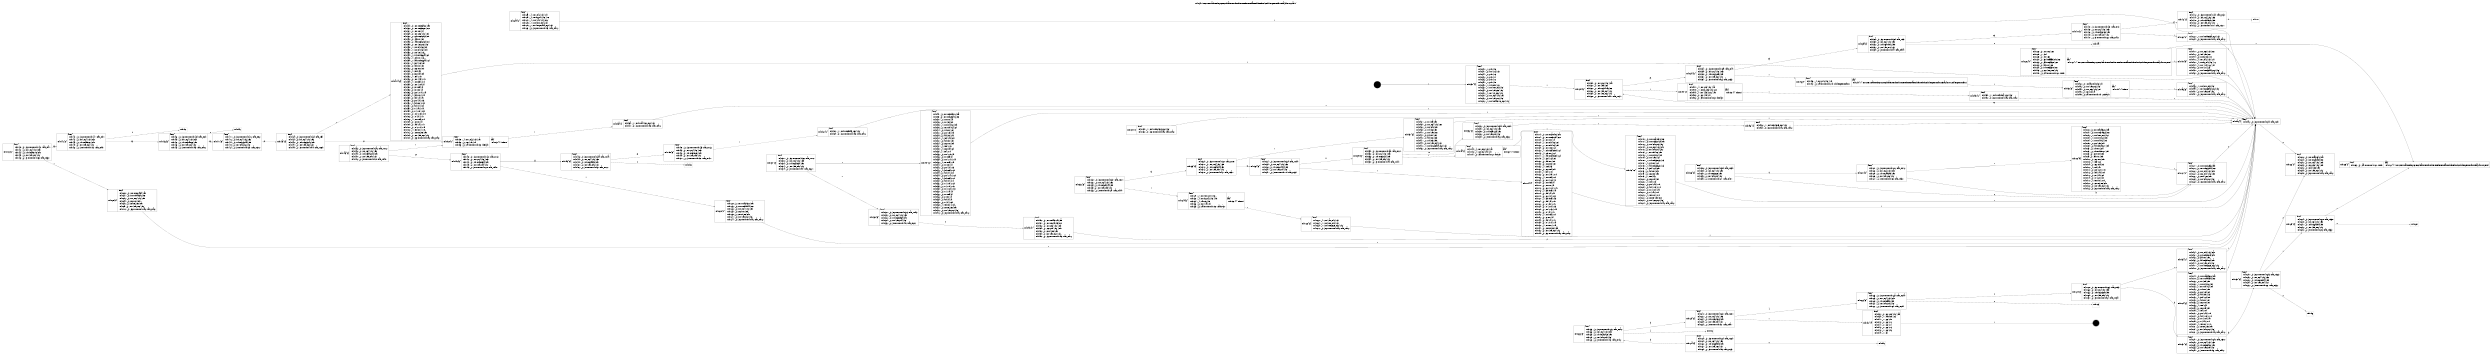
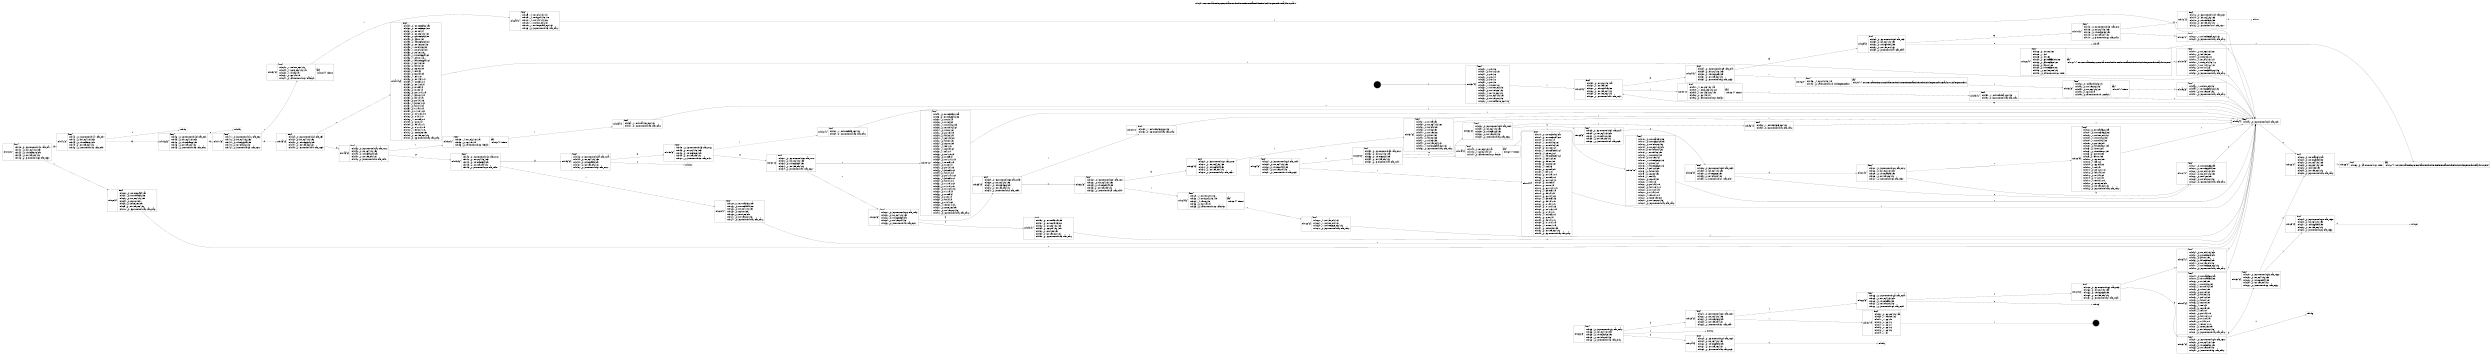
none -> (300, 72)
none -> (1599, 136)
(383, 142) -> (331, 148)
none -> (739, 158)
(2148, 166) -> (2181, 139)
(1242, 167) -> none
none -> (997, 185)
(2366, 192) -> (2337, 165)
(2287, 299) -> (2266, 326)
(1655, 343) -> (1654, 337)
